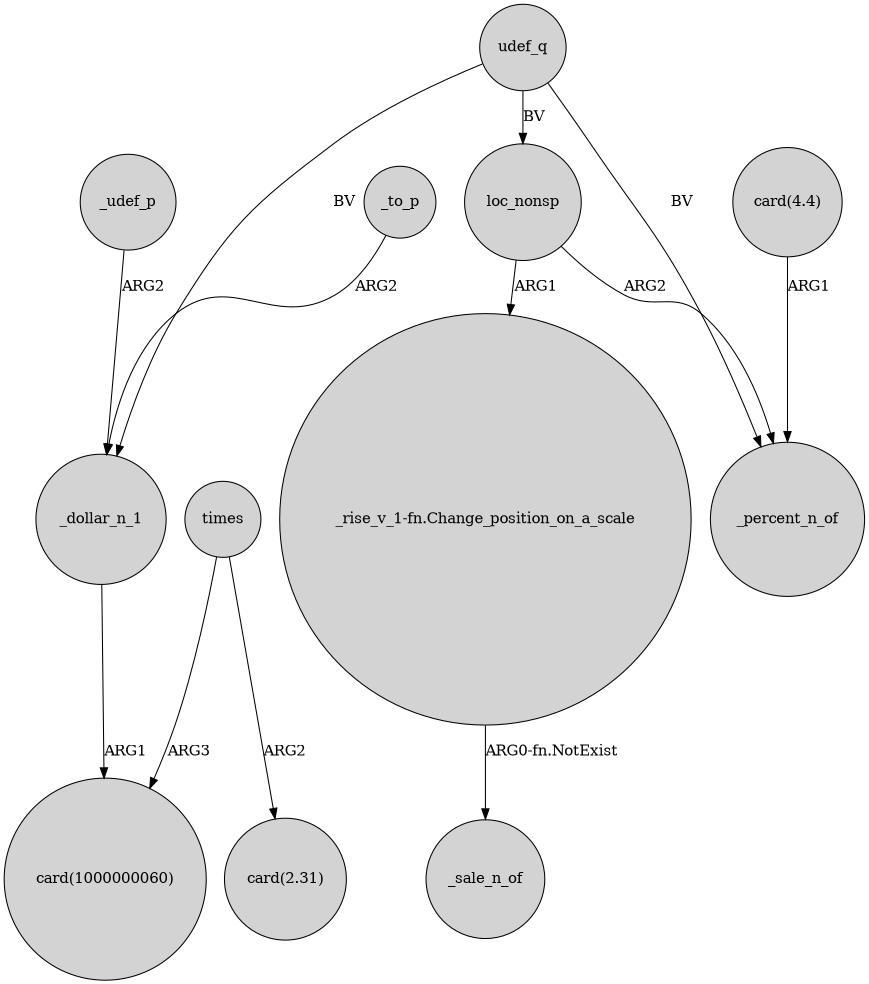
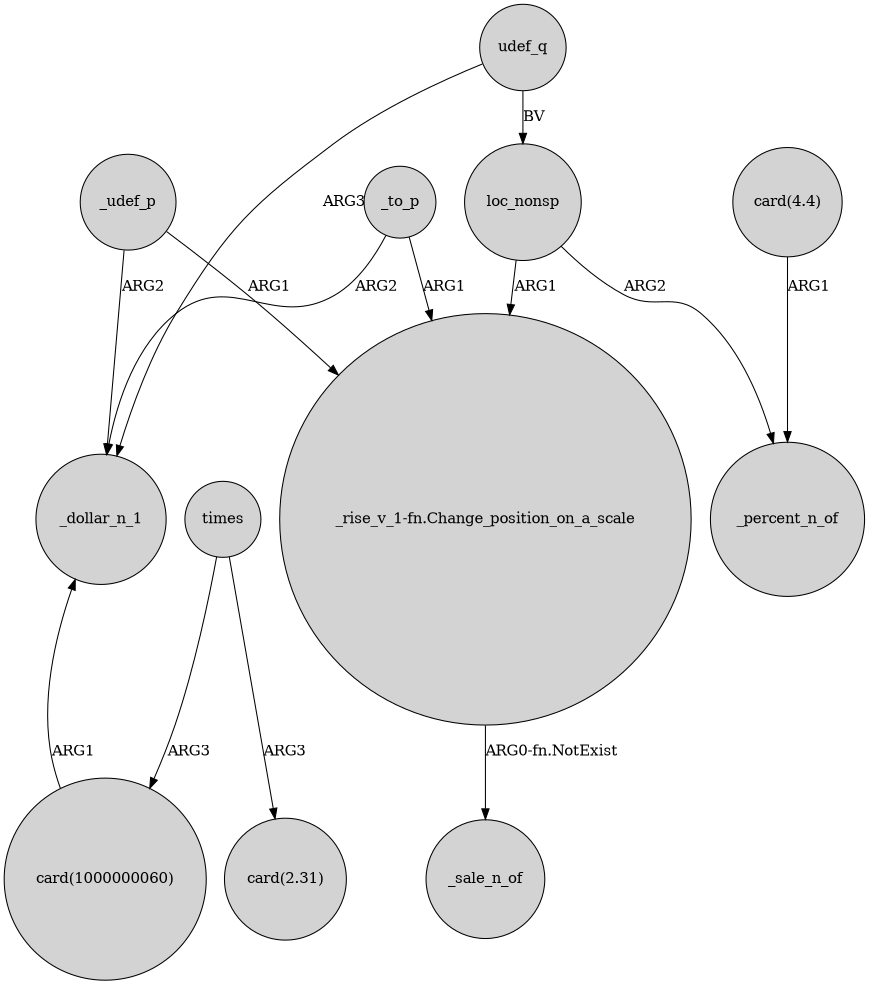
(344, 202) -> (344, 202)
(666, 252) -> none
none -> (419, 274)
none -> (242, 291)
(103, 676) -> (49, 688)
(285, 752) -> (285, 752)
